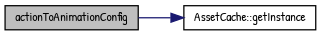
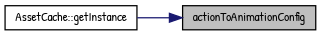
(154, 18) -> (153, 18)
